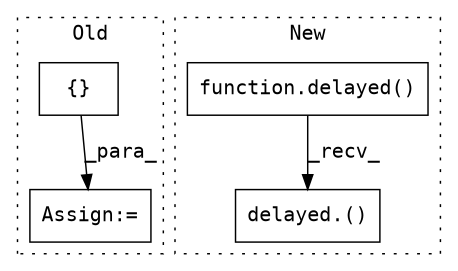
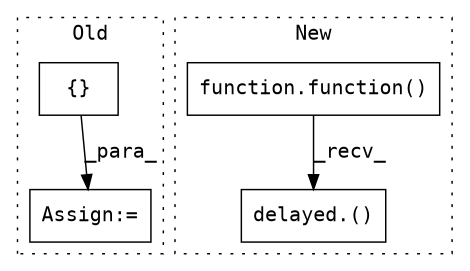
(308, 89) -> (314, 89)
